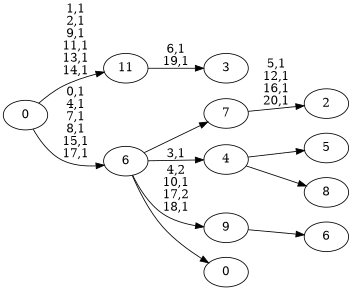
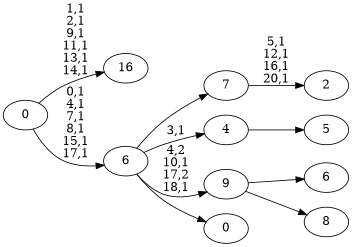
(126, 68) -> (126, 68)
(226, 68) -> none
(272, 175) -> (272, 202)
